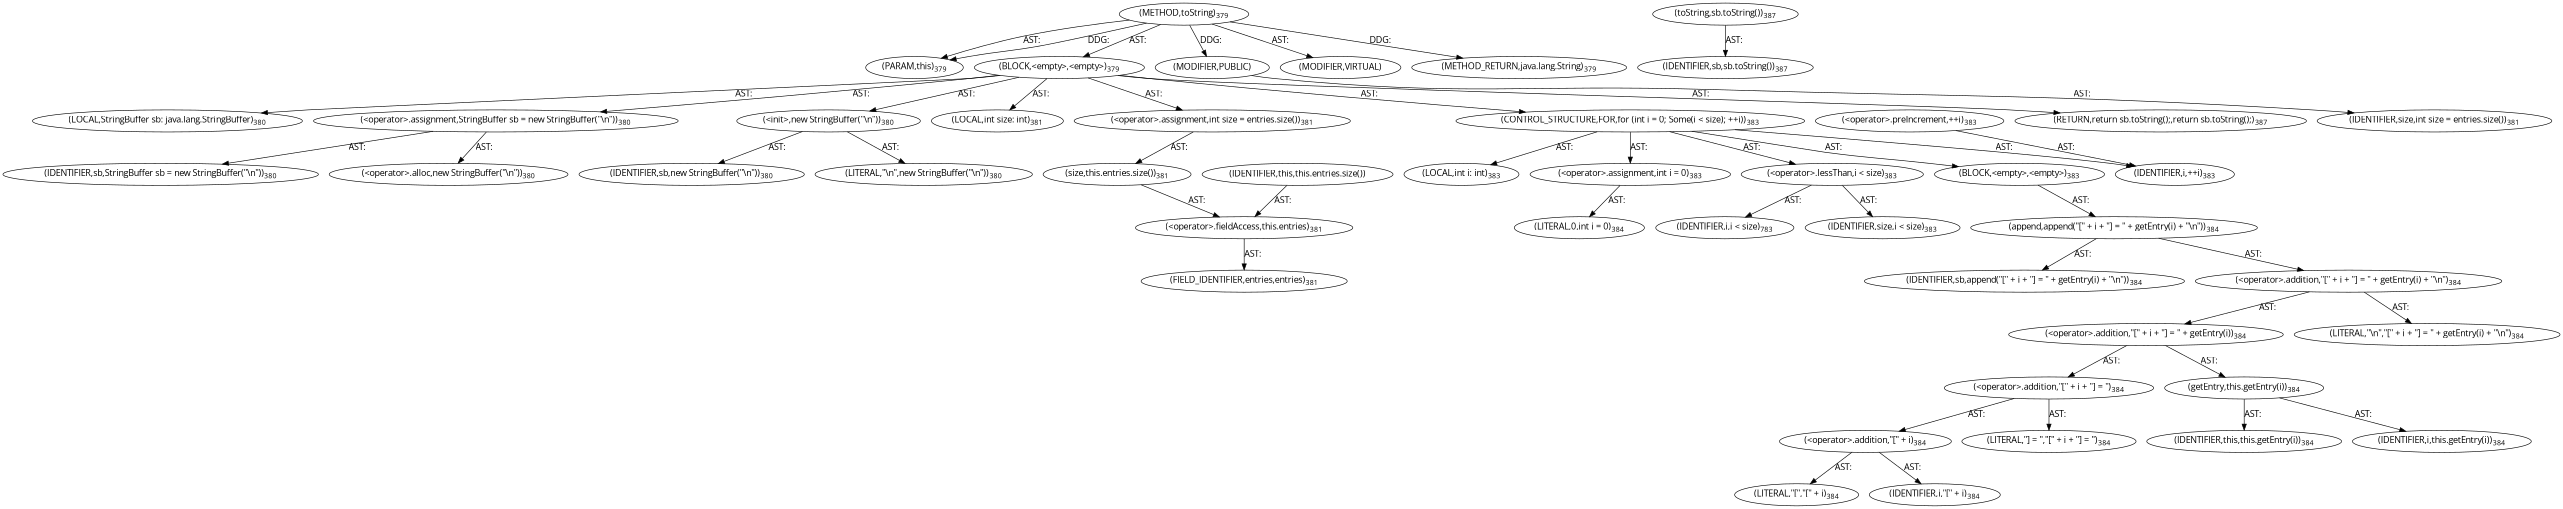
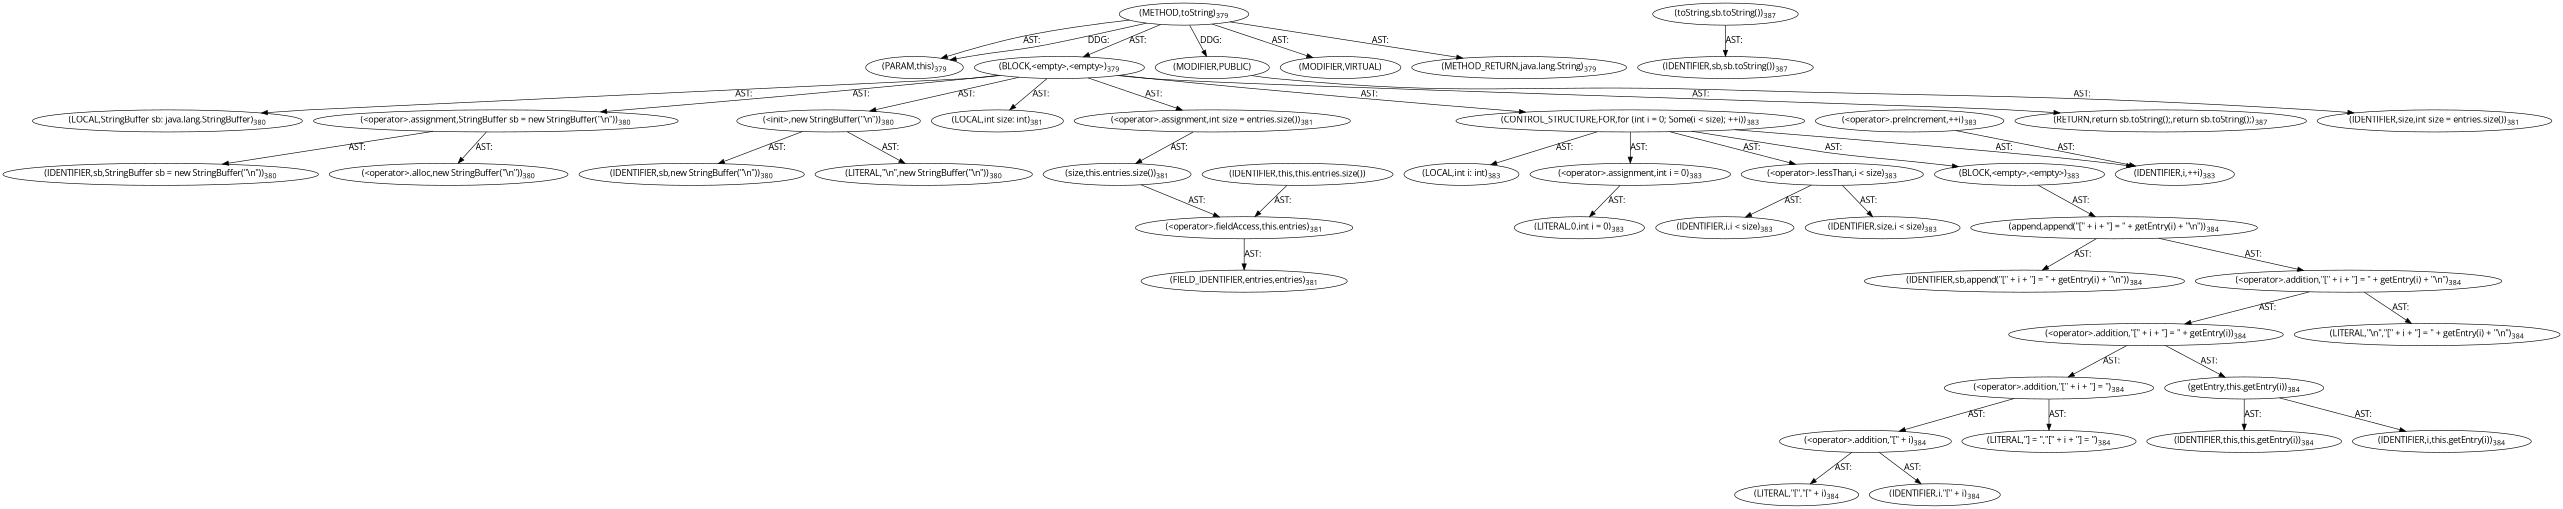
(1382, 41) -> (1382, 41)
(1618, 227) -> (1618, 227)
(1767, 227) -> (1767, 227)
